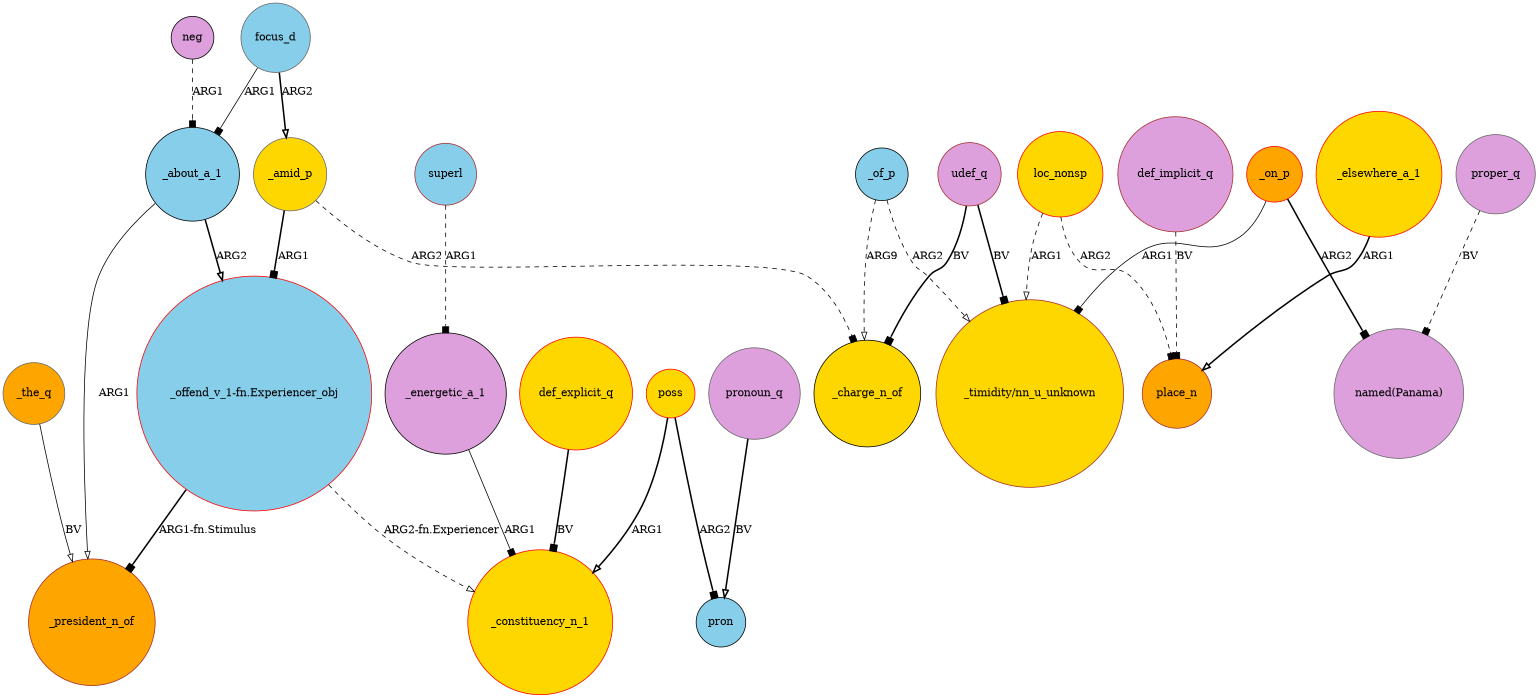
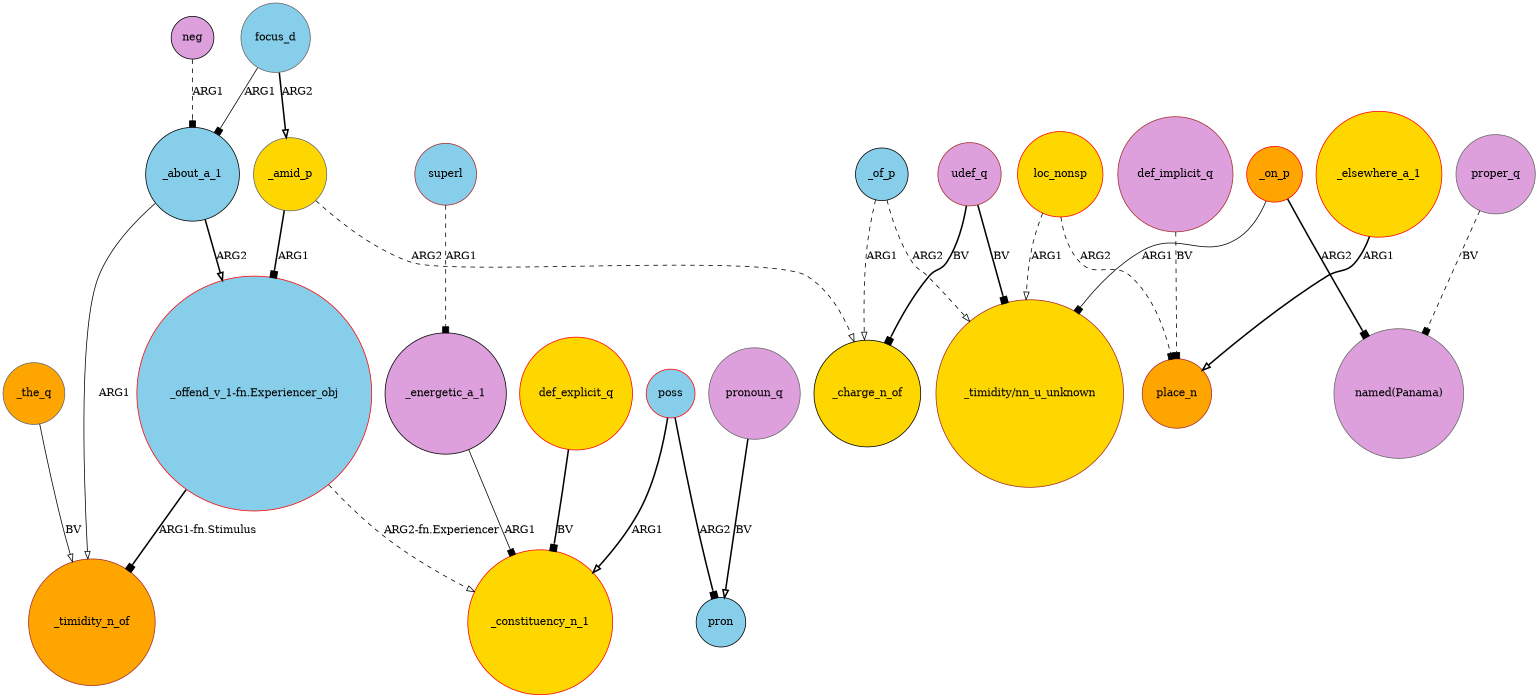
(882, 257) -> (882, 257)
(590, 266) -> (590, 266)
(671, 394) -> (671, 394)
(92, 622) -> (92, 622)
